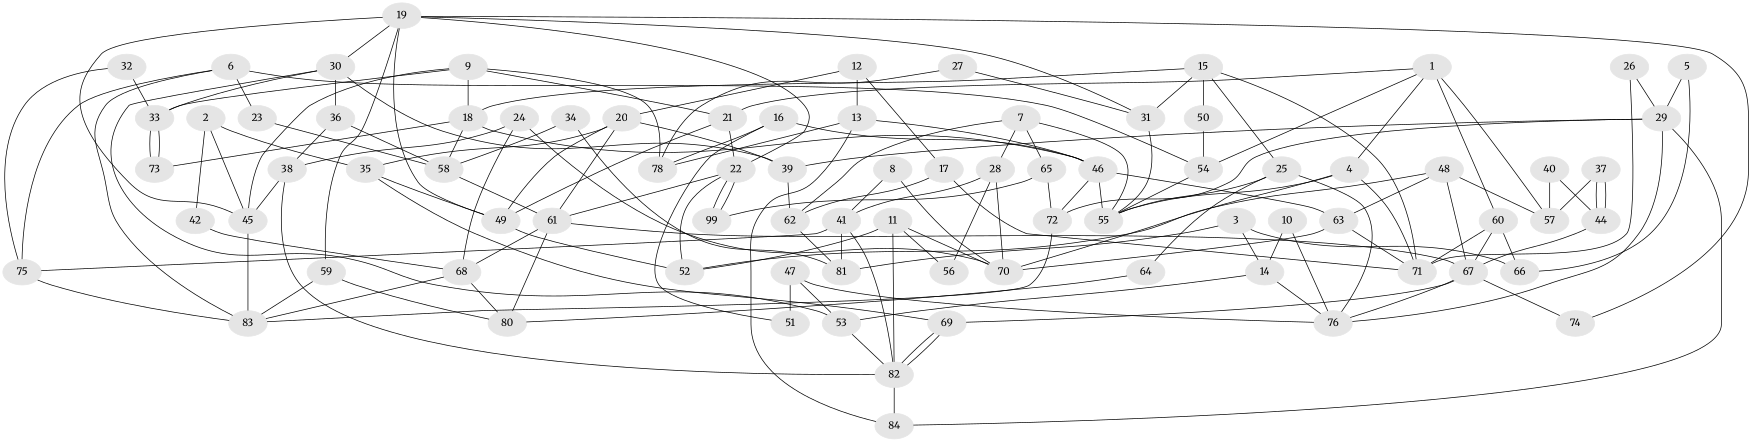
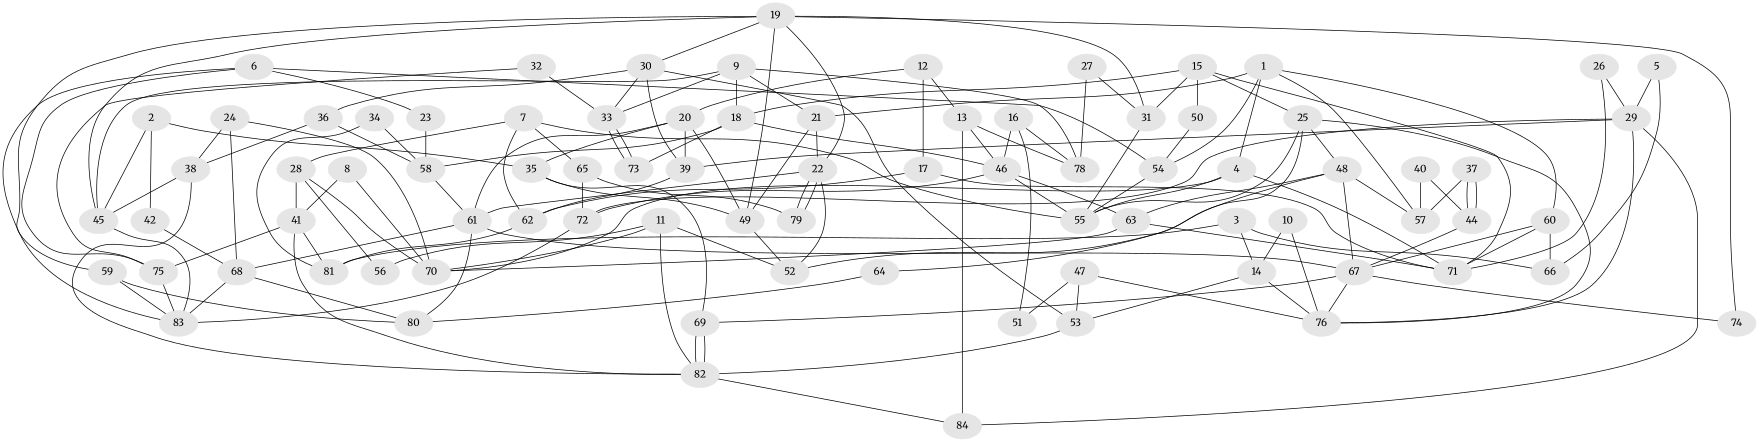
none -> (1323, 144)
(712, 221) -> (796, 221)
